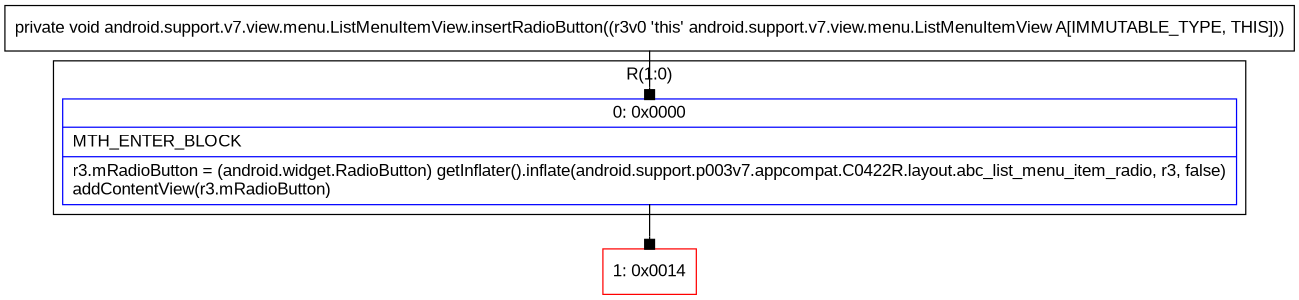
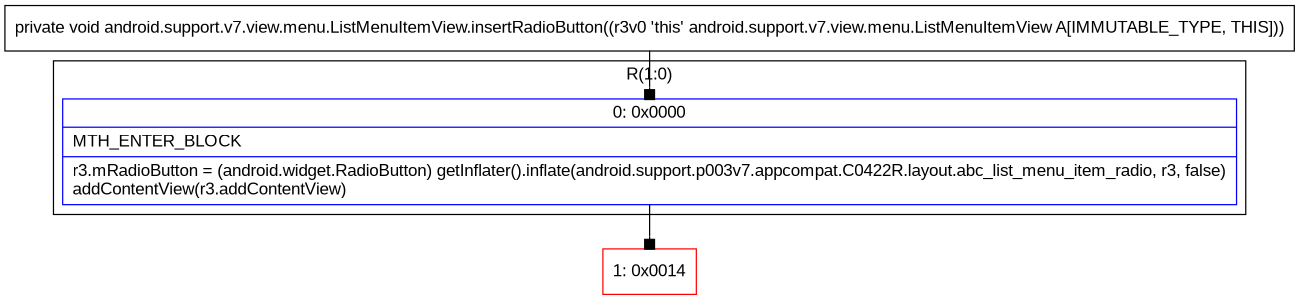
(202, 189) -> (210, 189)
